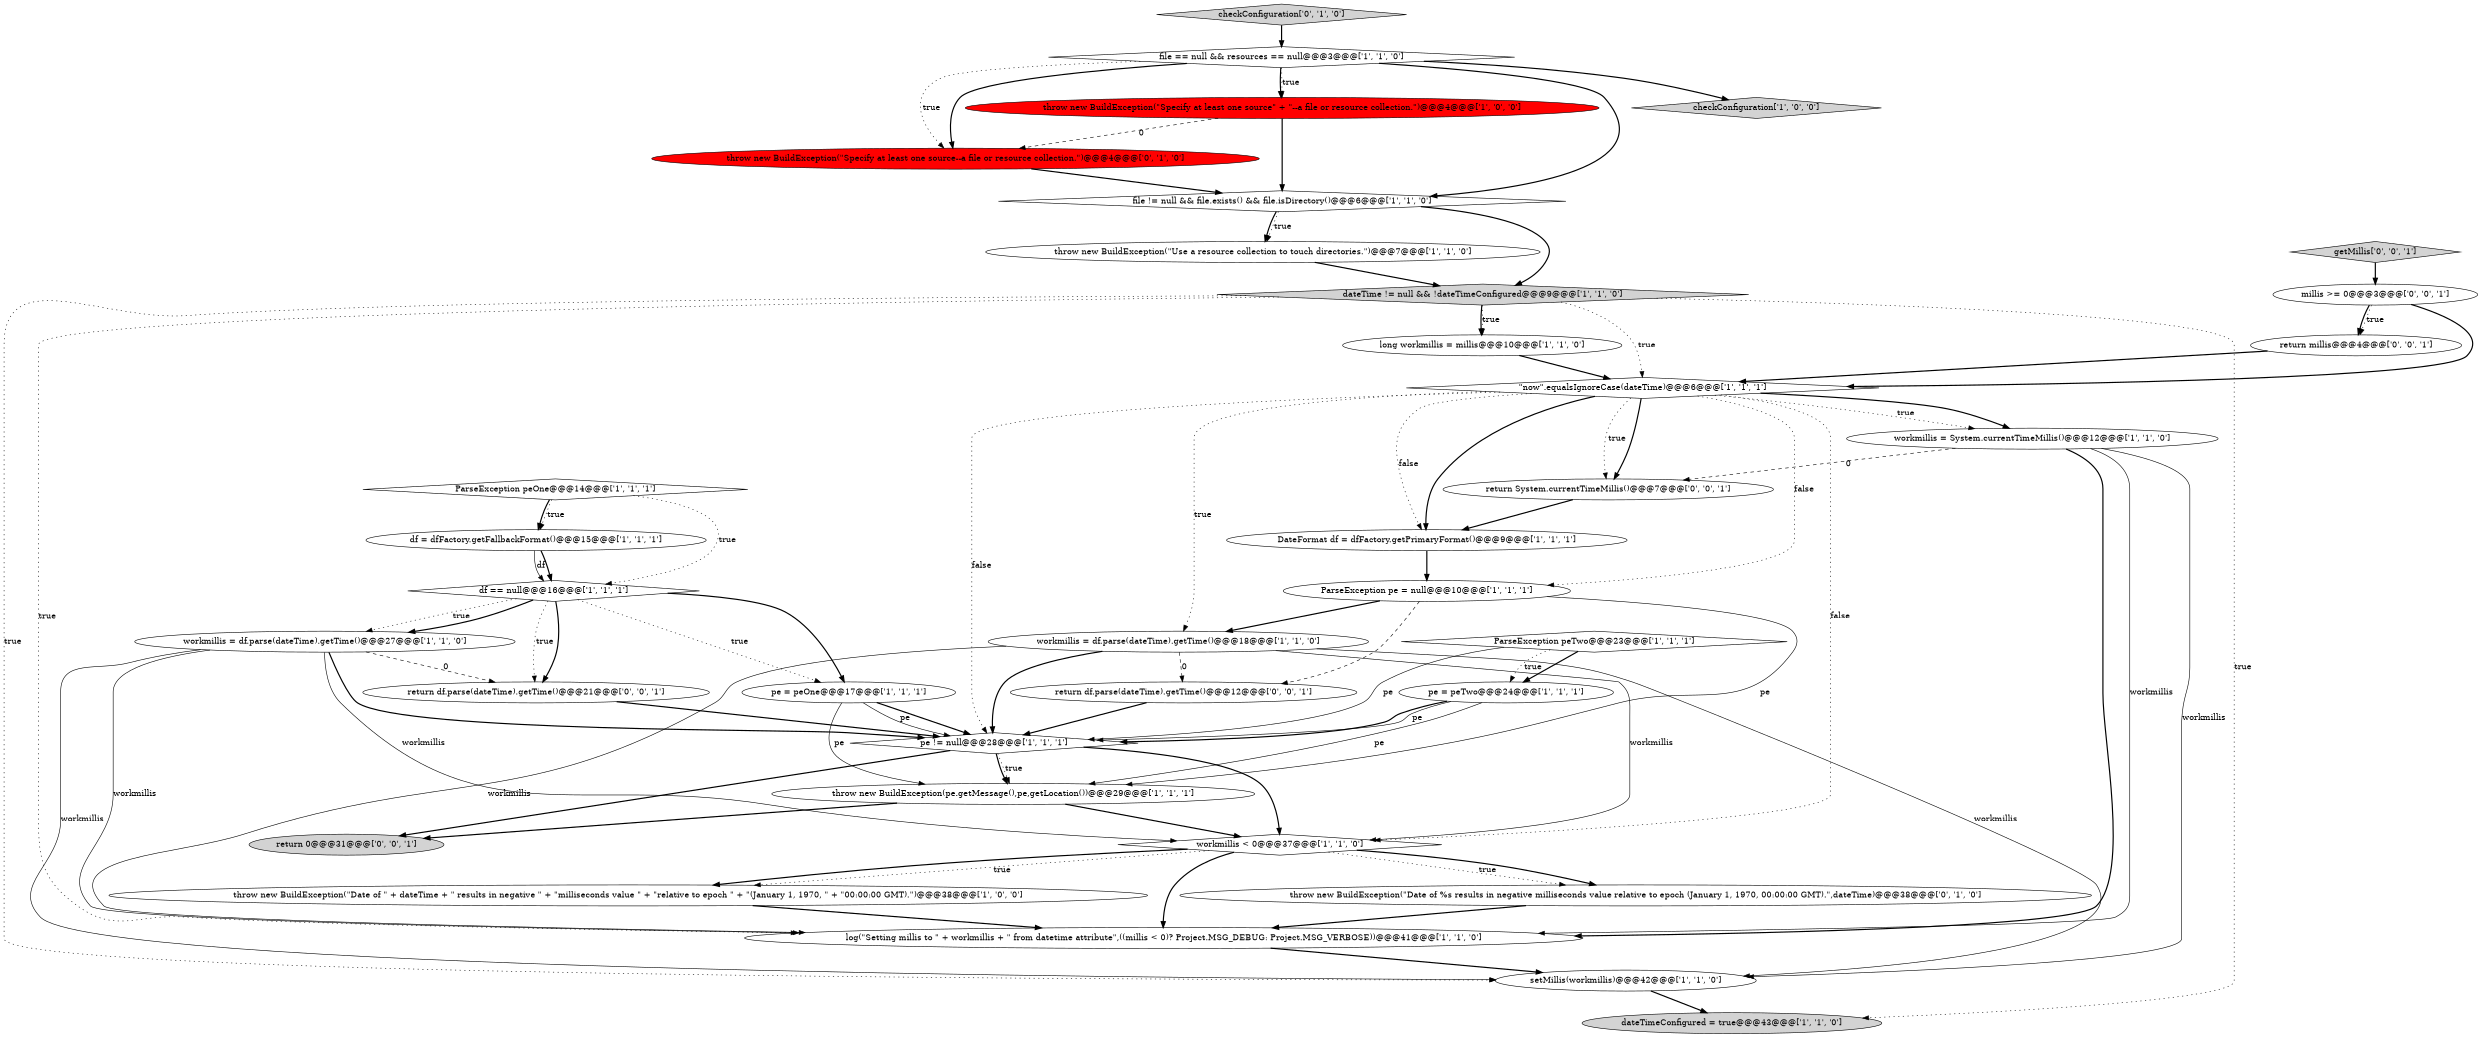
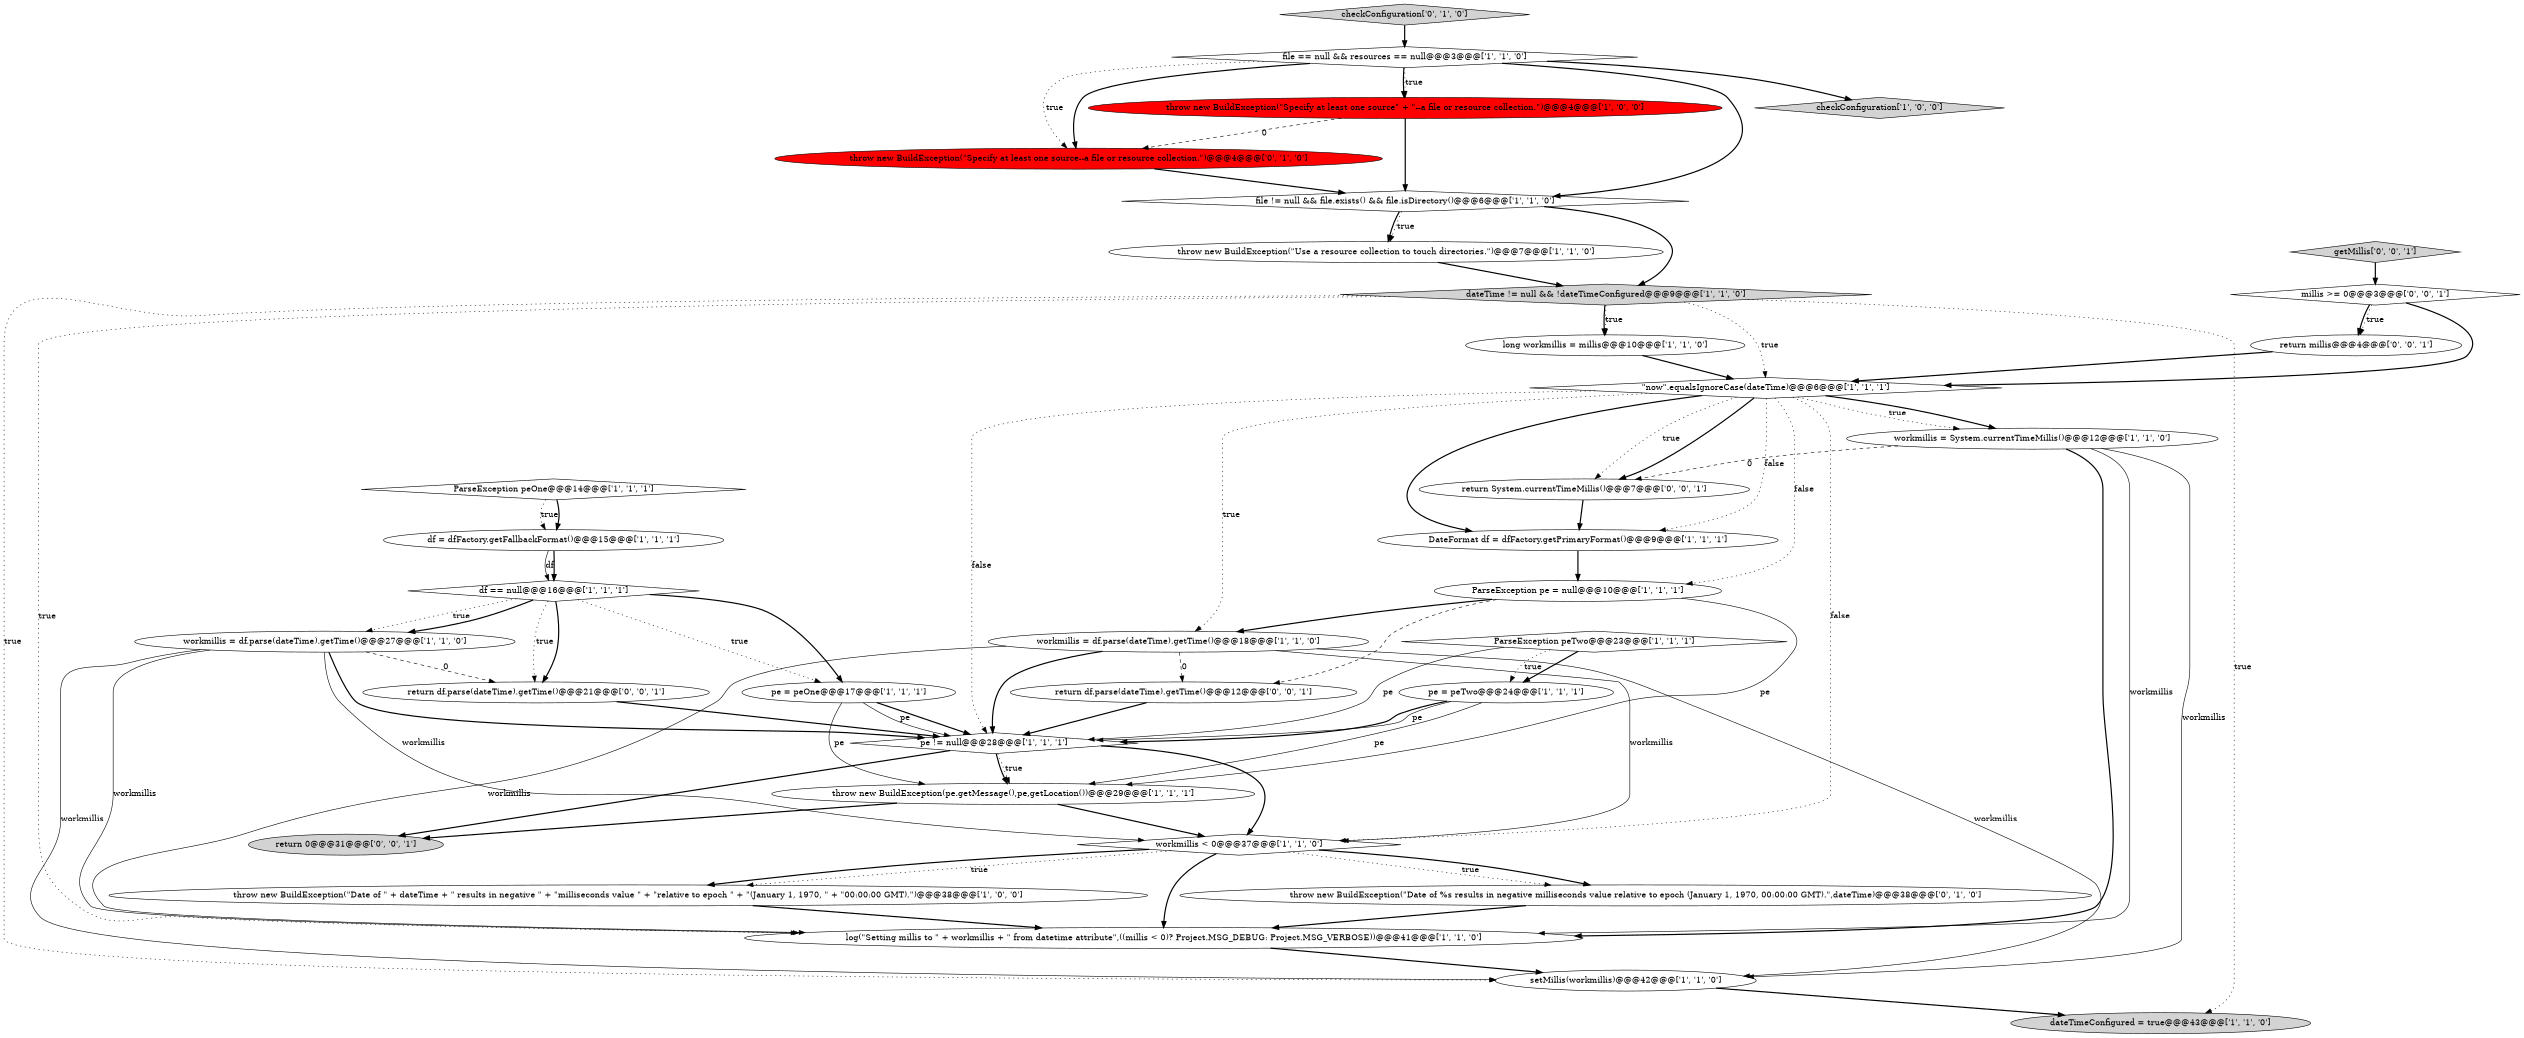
(2375, 295) -> (2375, 295)
(714, 546) -> none
